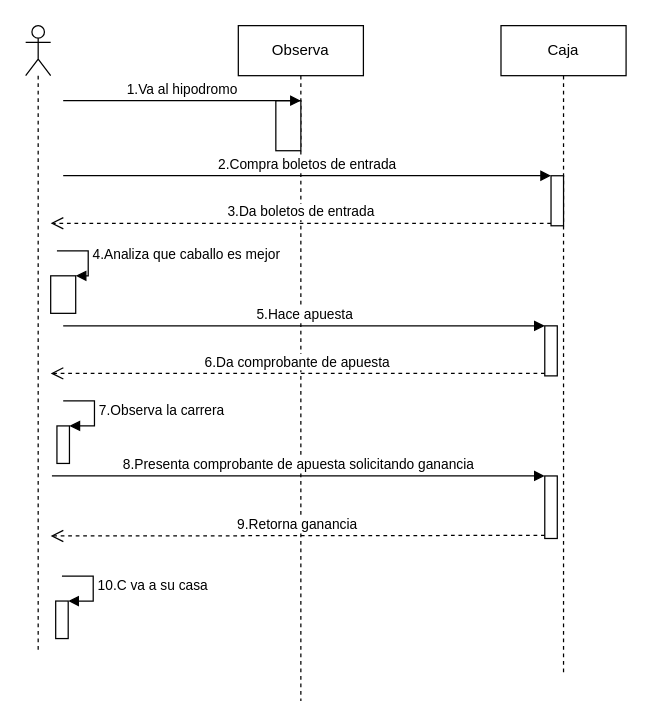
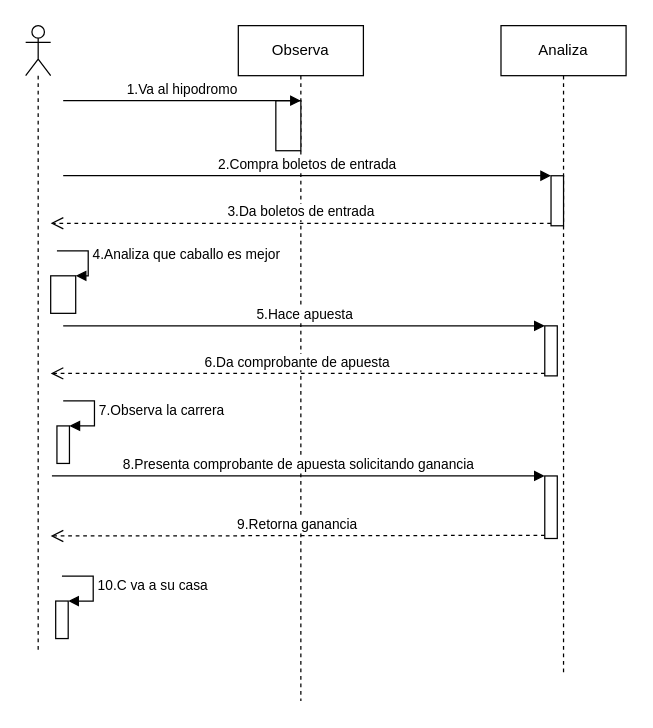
(563, 51) -> (563, 51)
